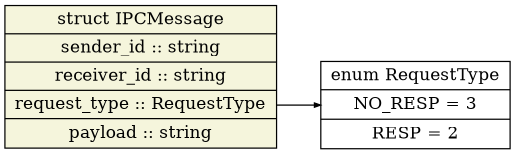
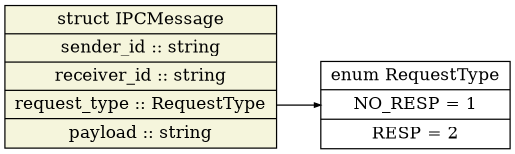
(415, 104) -> (415, 104)
